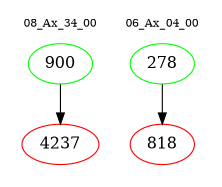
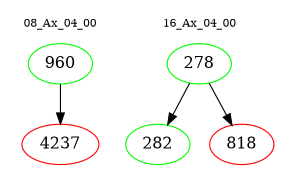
(60, 24) -> (60, 24)
(162, 24) -> (200, 24)
(60, 64) -> (60, 64)
none -> (158, 144)
